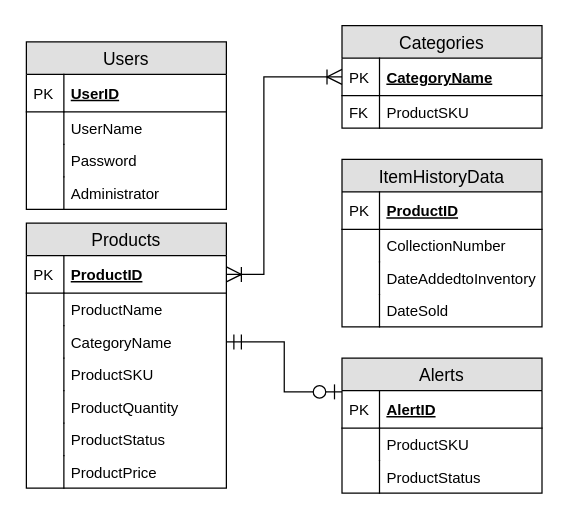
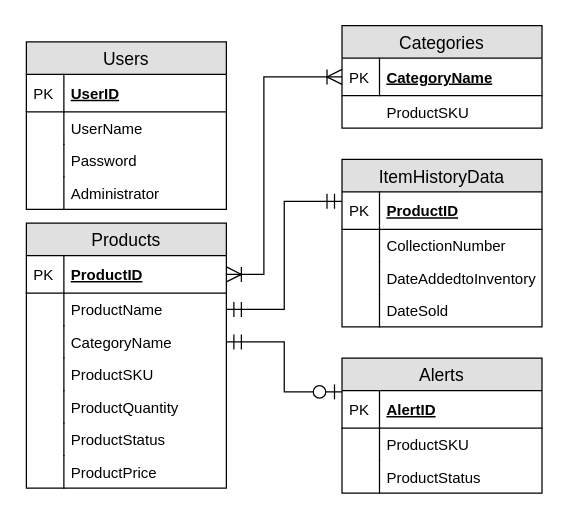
(361, 112) -> none
none -> (284, 254)
